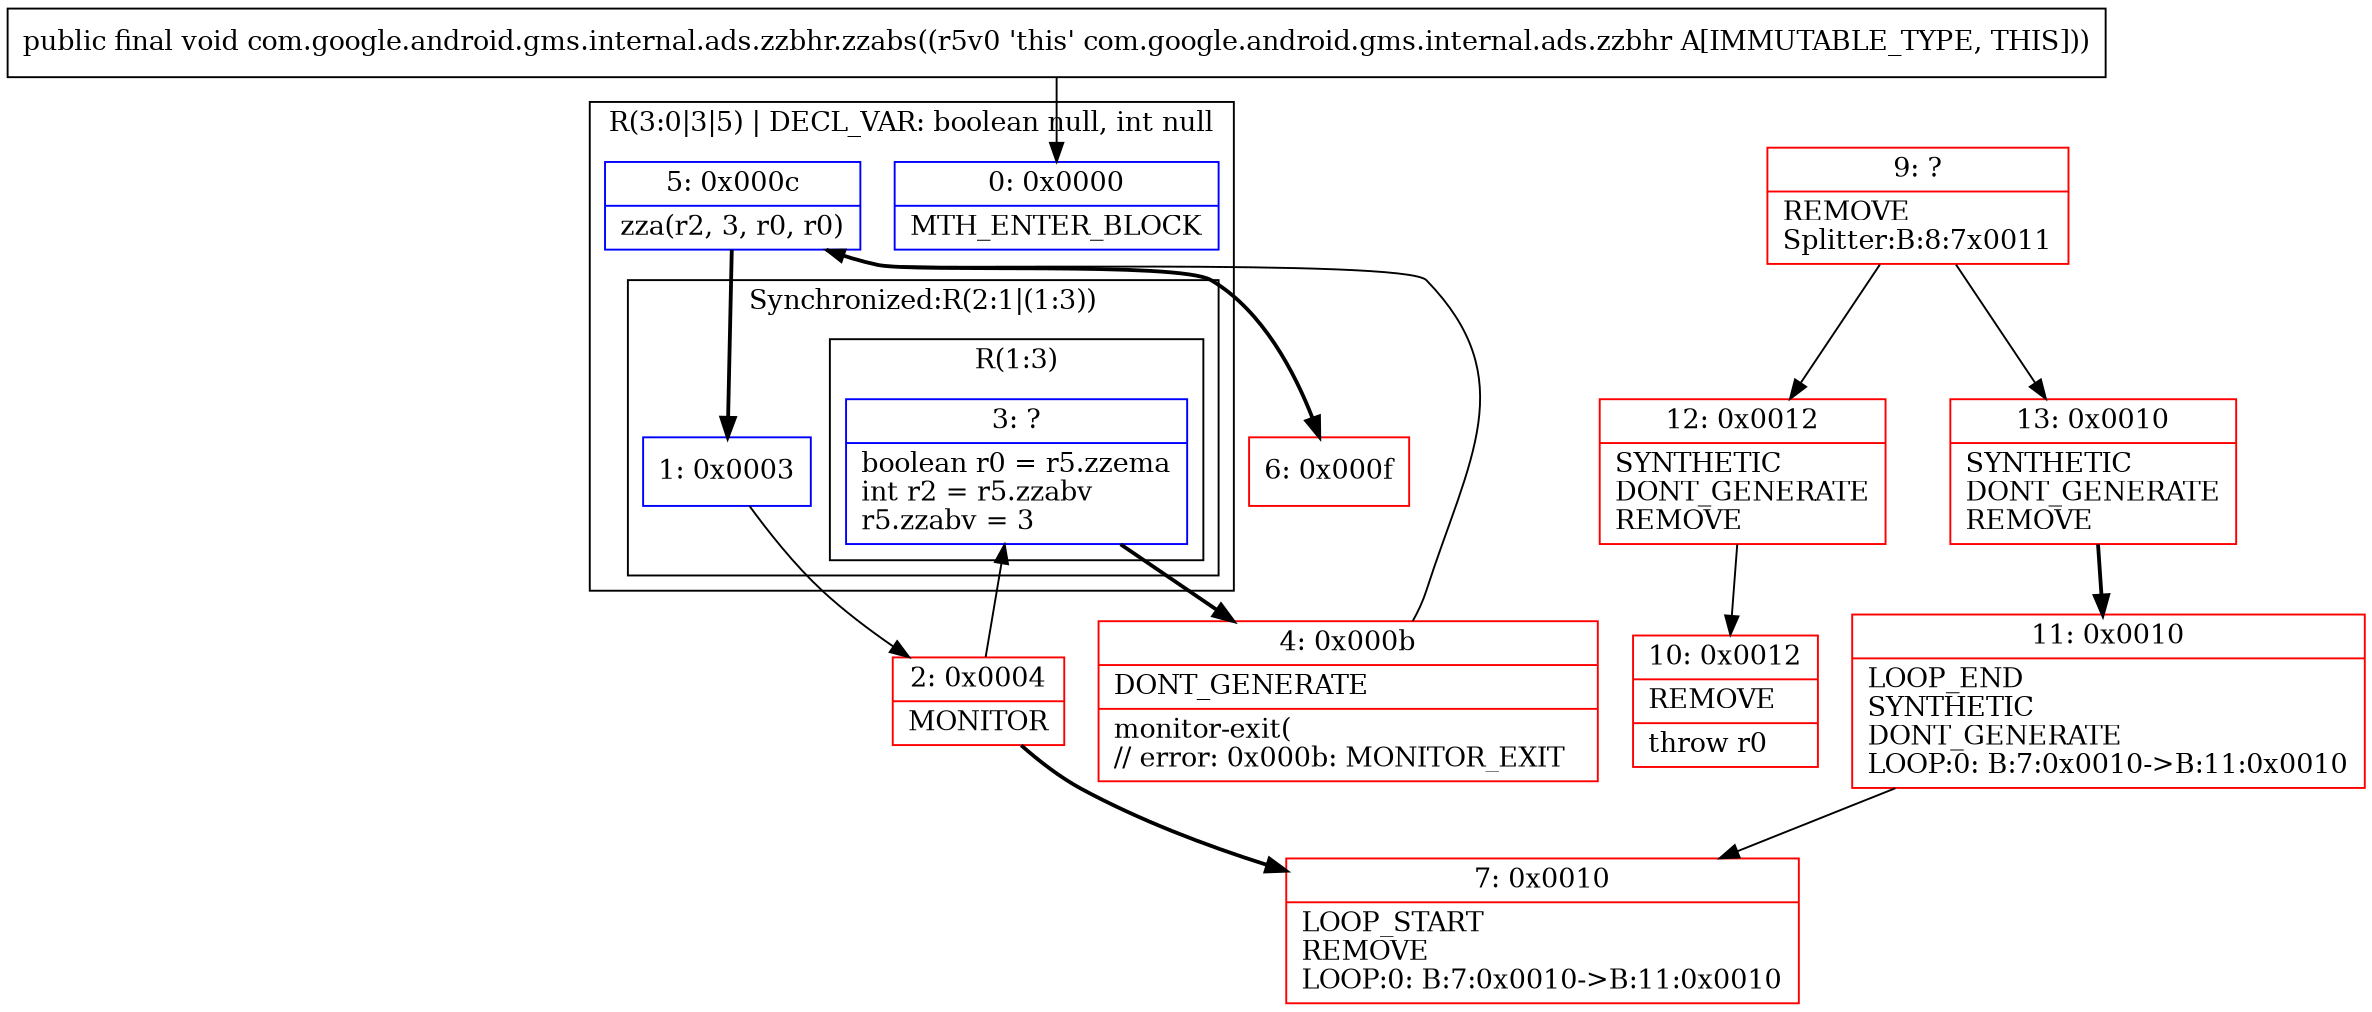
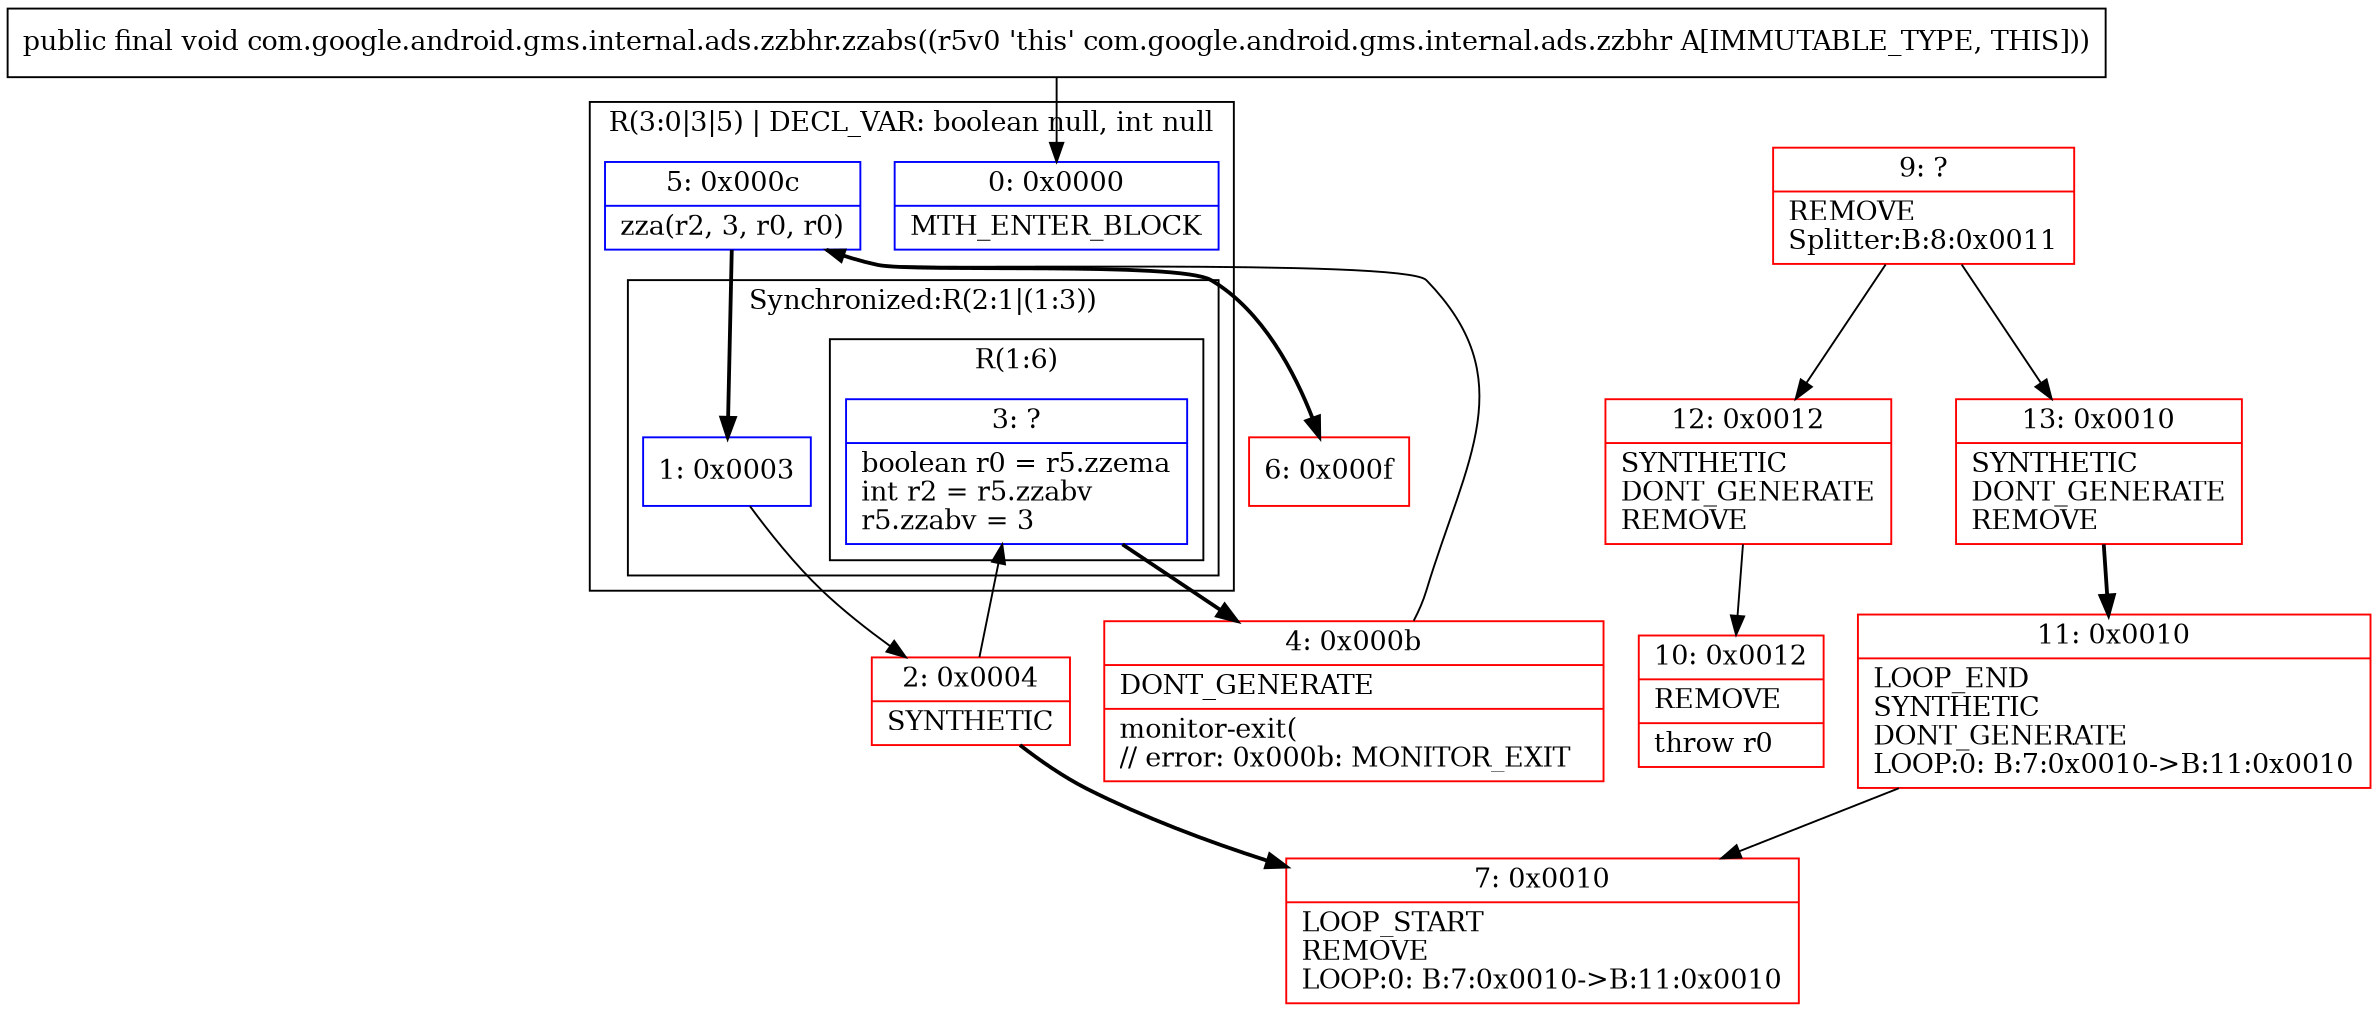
(1918, 241) -> (1924, 241)
(1017, 361) -> (1017, 361)
(979, 722) -> (971, 722)
